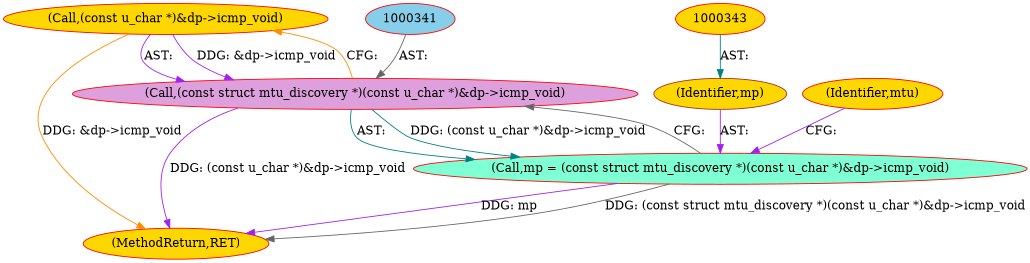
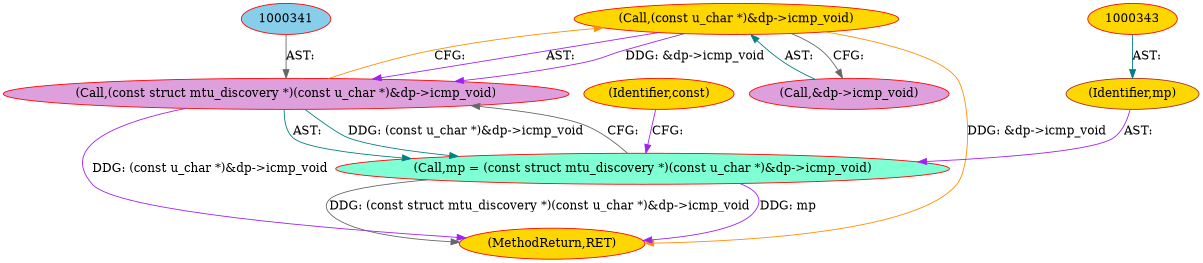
none -> (849, 94)
(873, 94) -> (659, 94)
